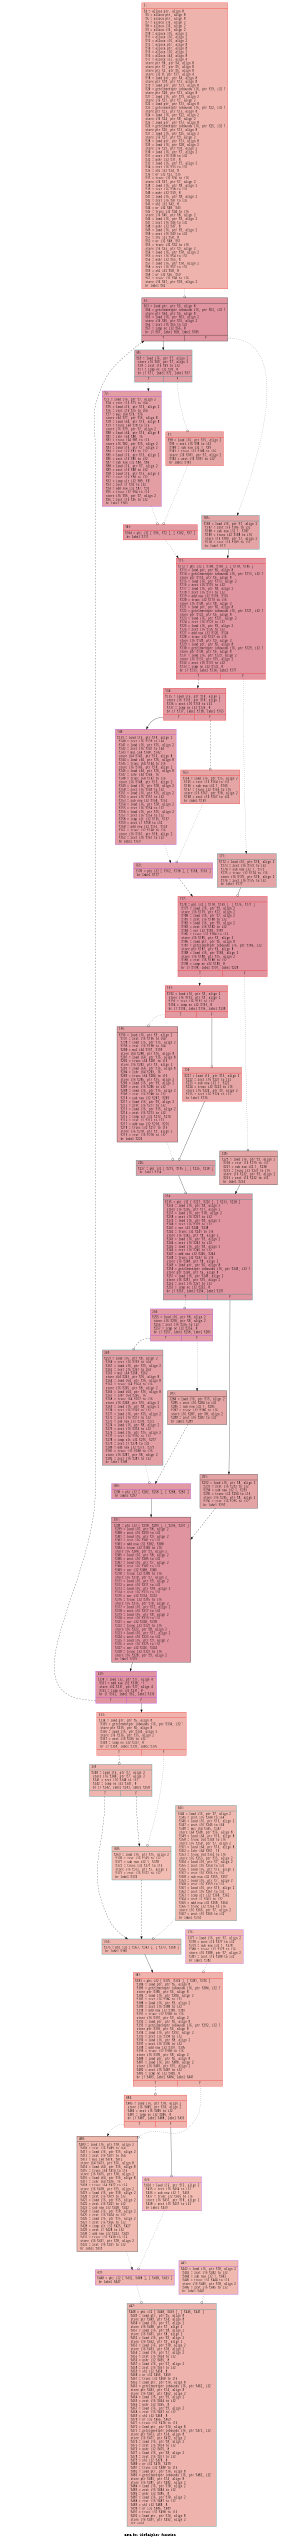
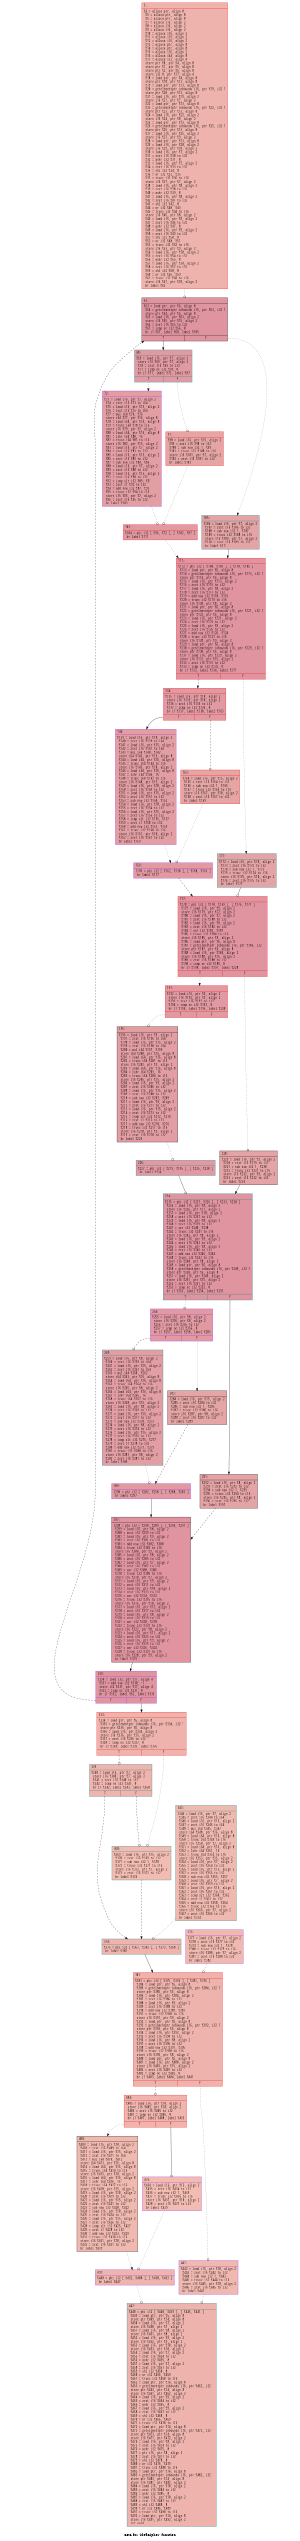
(212, 1084) -> none
(137, 1820) -> (137, 1820)
(186, 2130) -> (205, 2172)
(157, 2453) -> (156, 2453)
